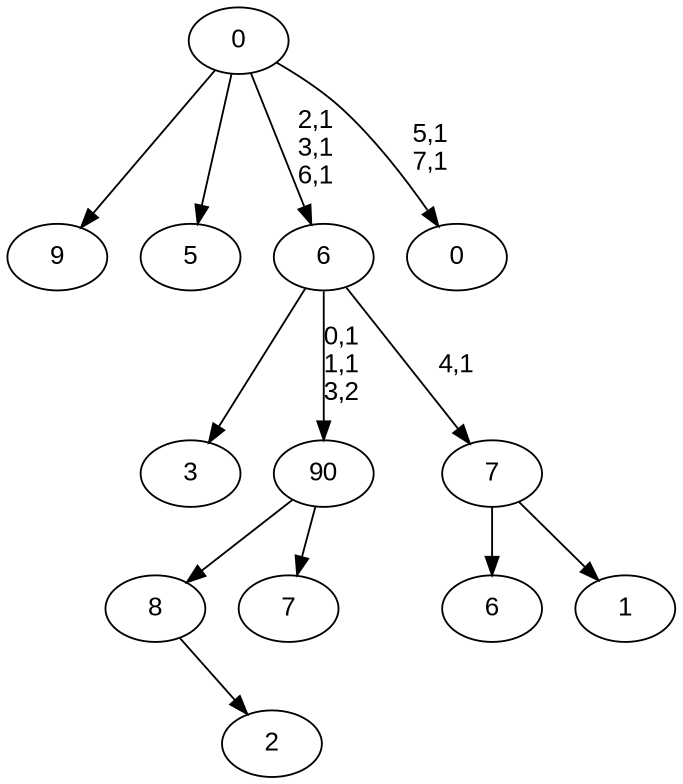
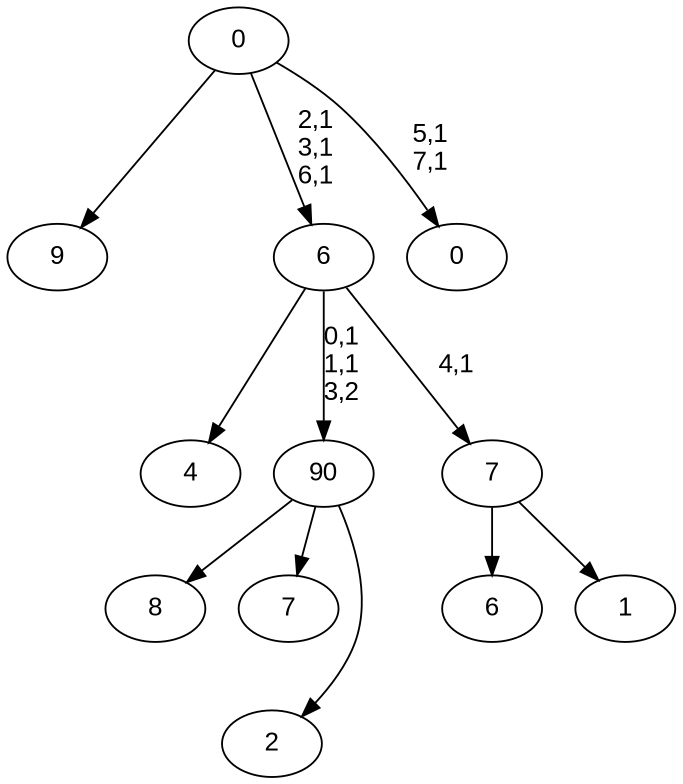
(191, 257) -> none
(191, 474) -> (191, 474)
(208, 669) -> (361, 609)
